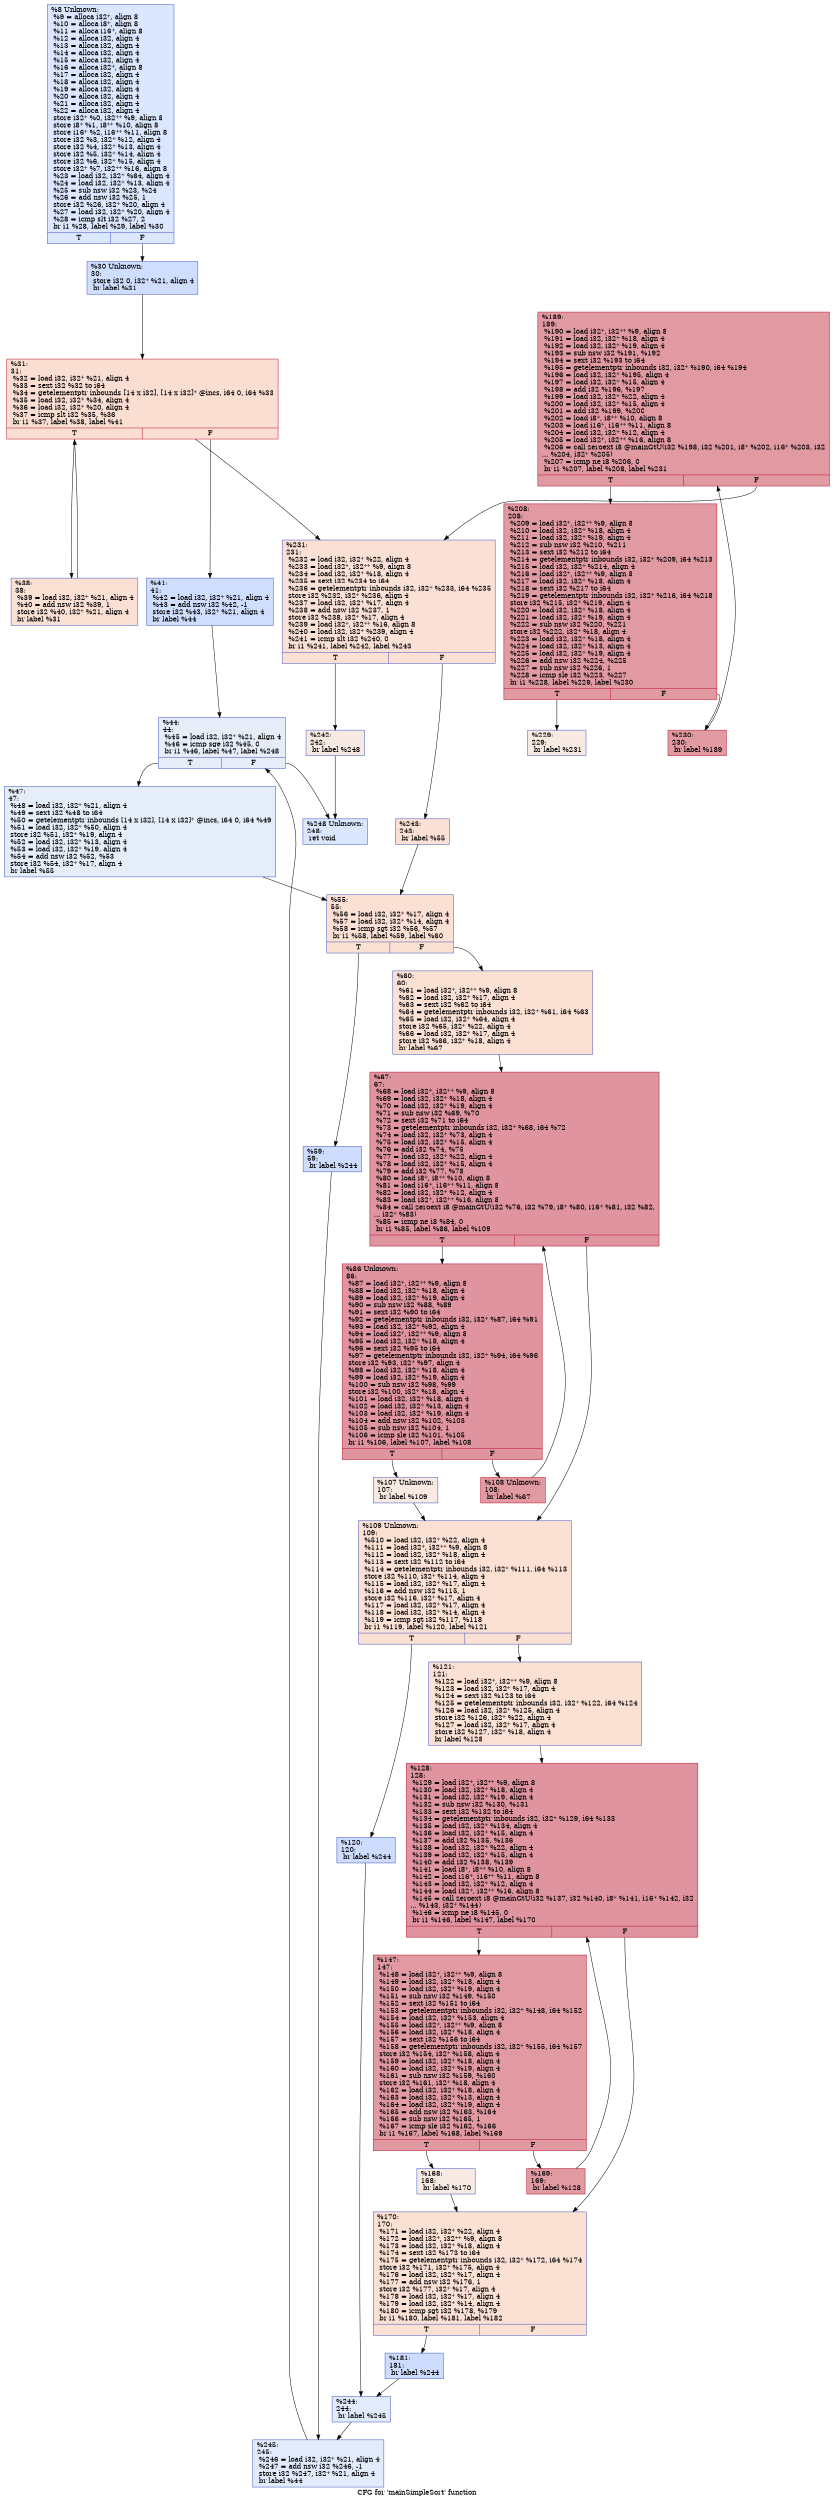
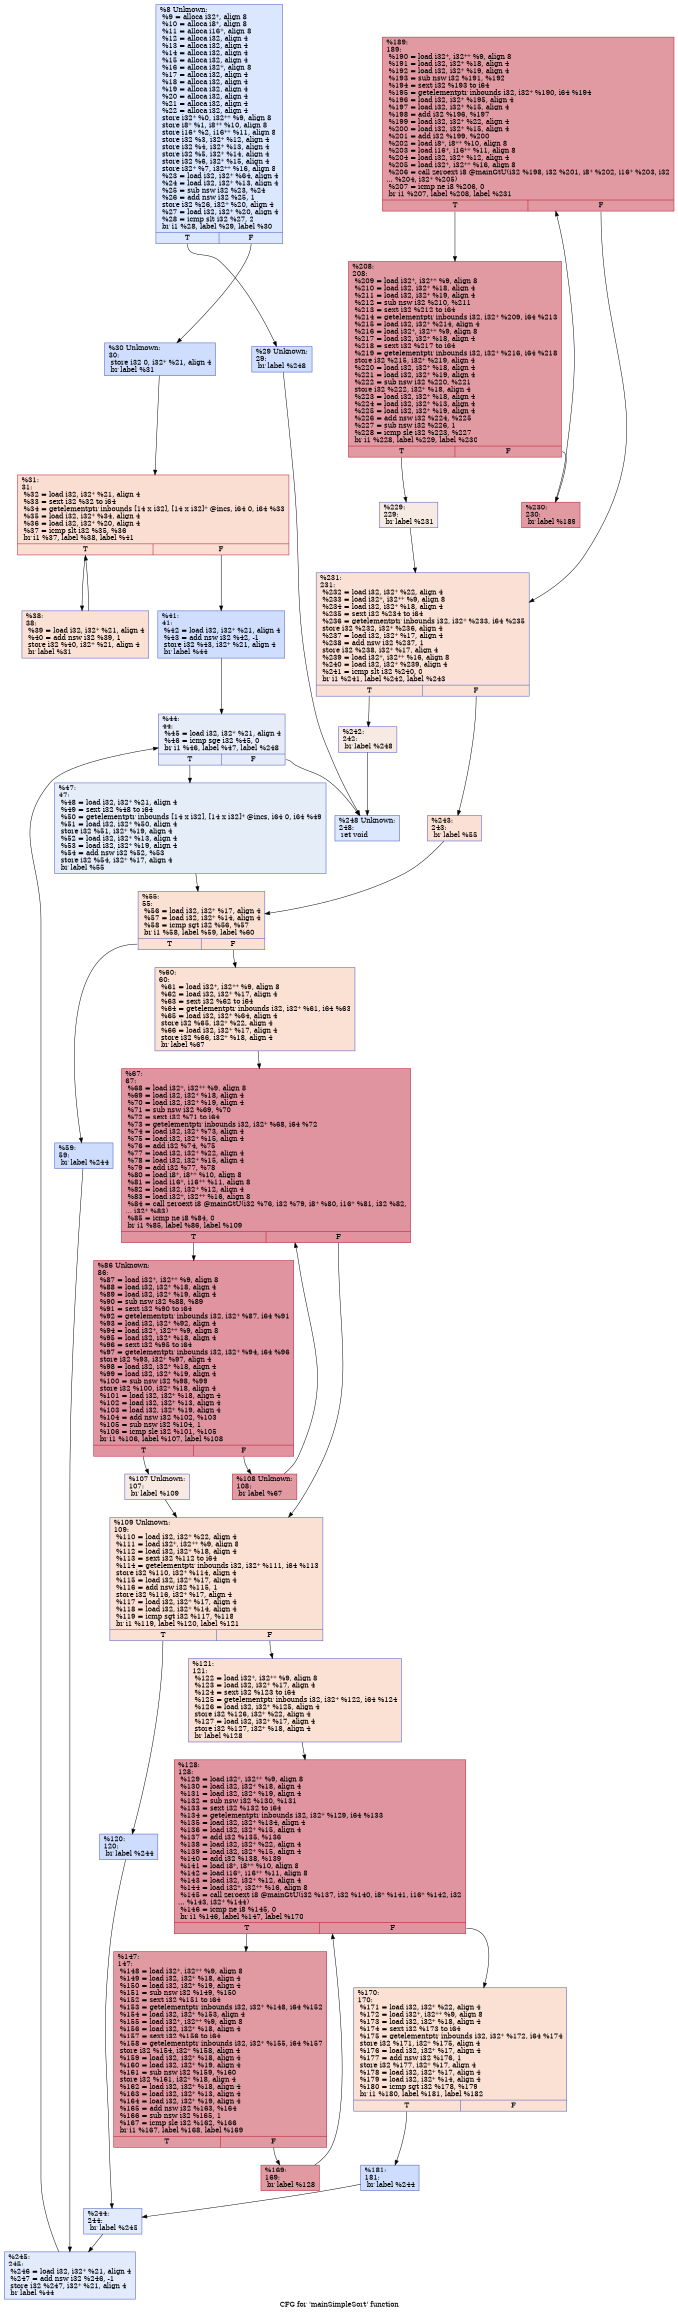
none -> (282, 359)
(257, 487) -> (413, 548)
(424, 1541) -> (175, 1537)
(446, 2181) -> none
